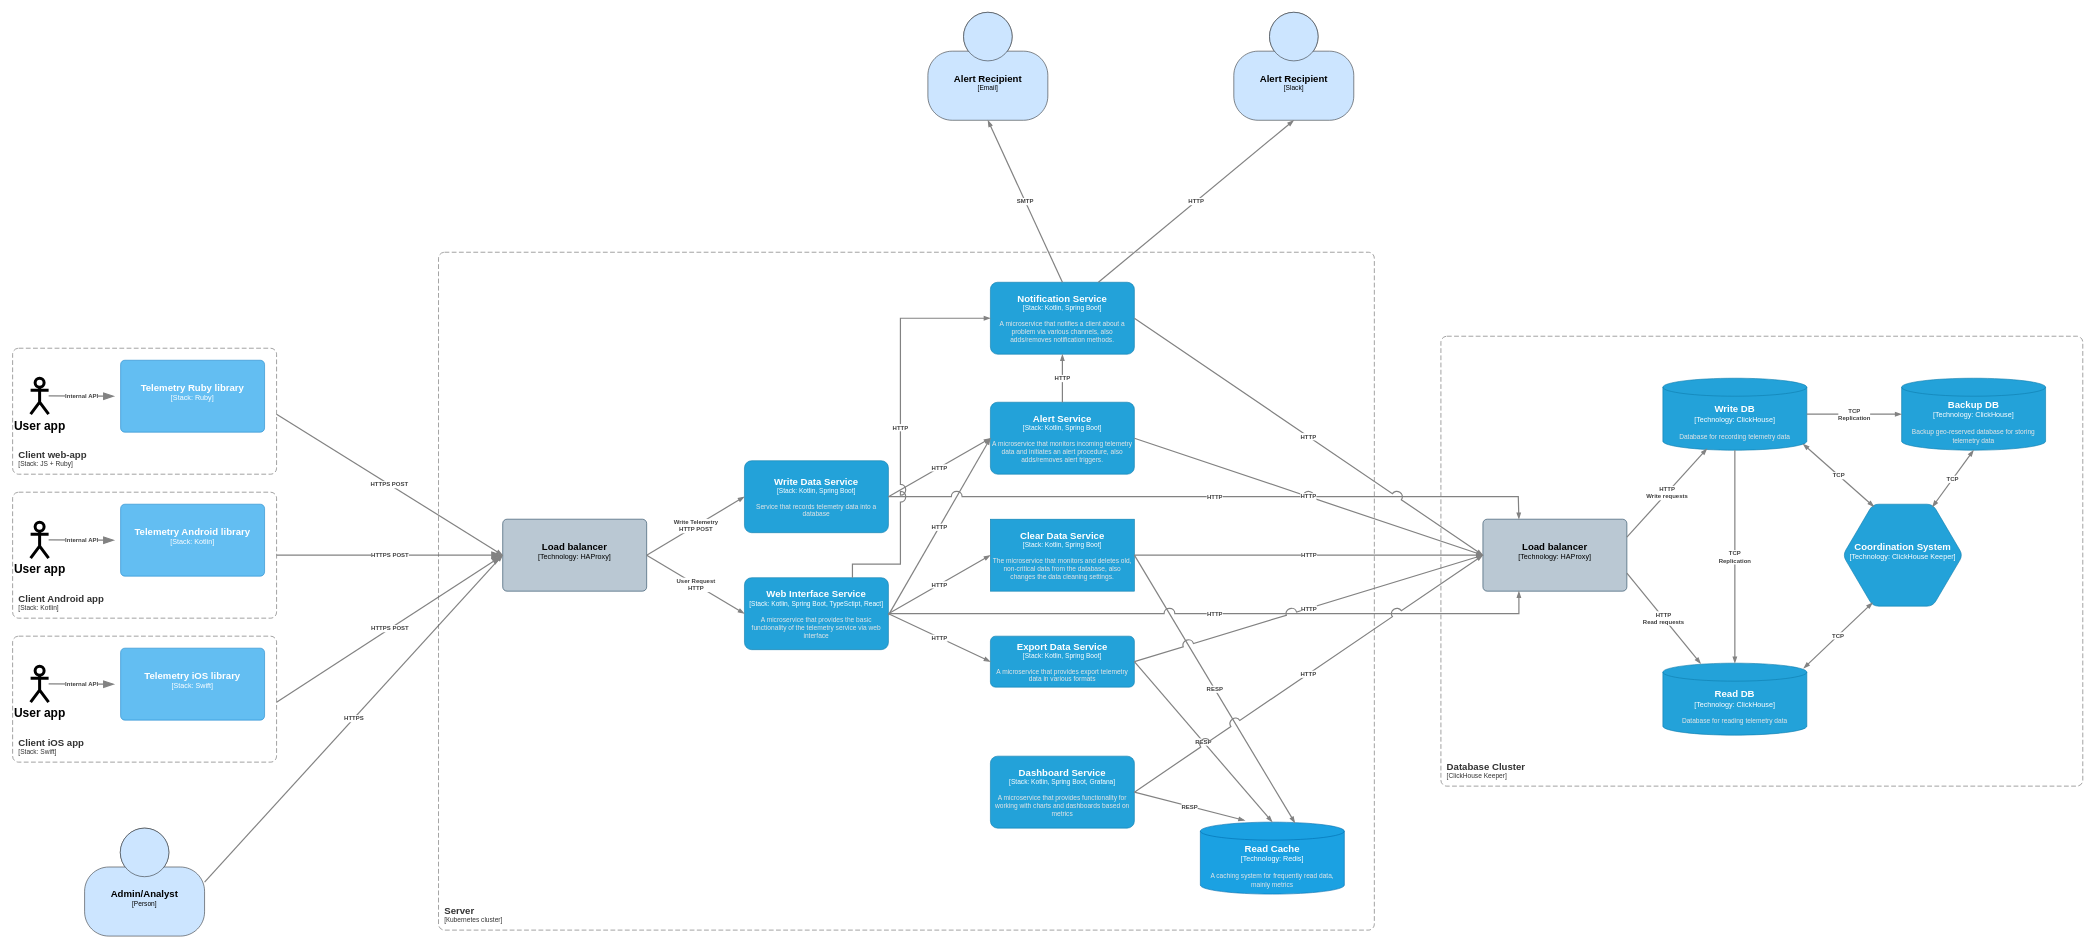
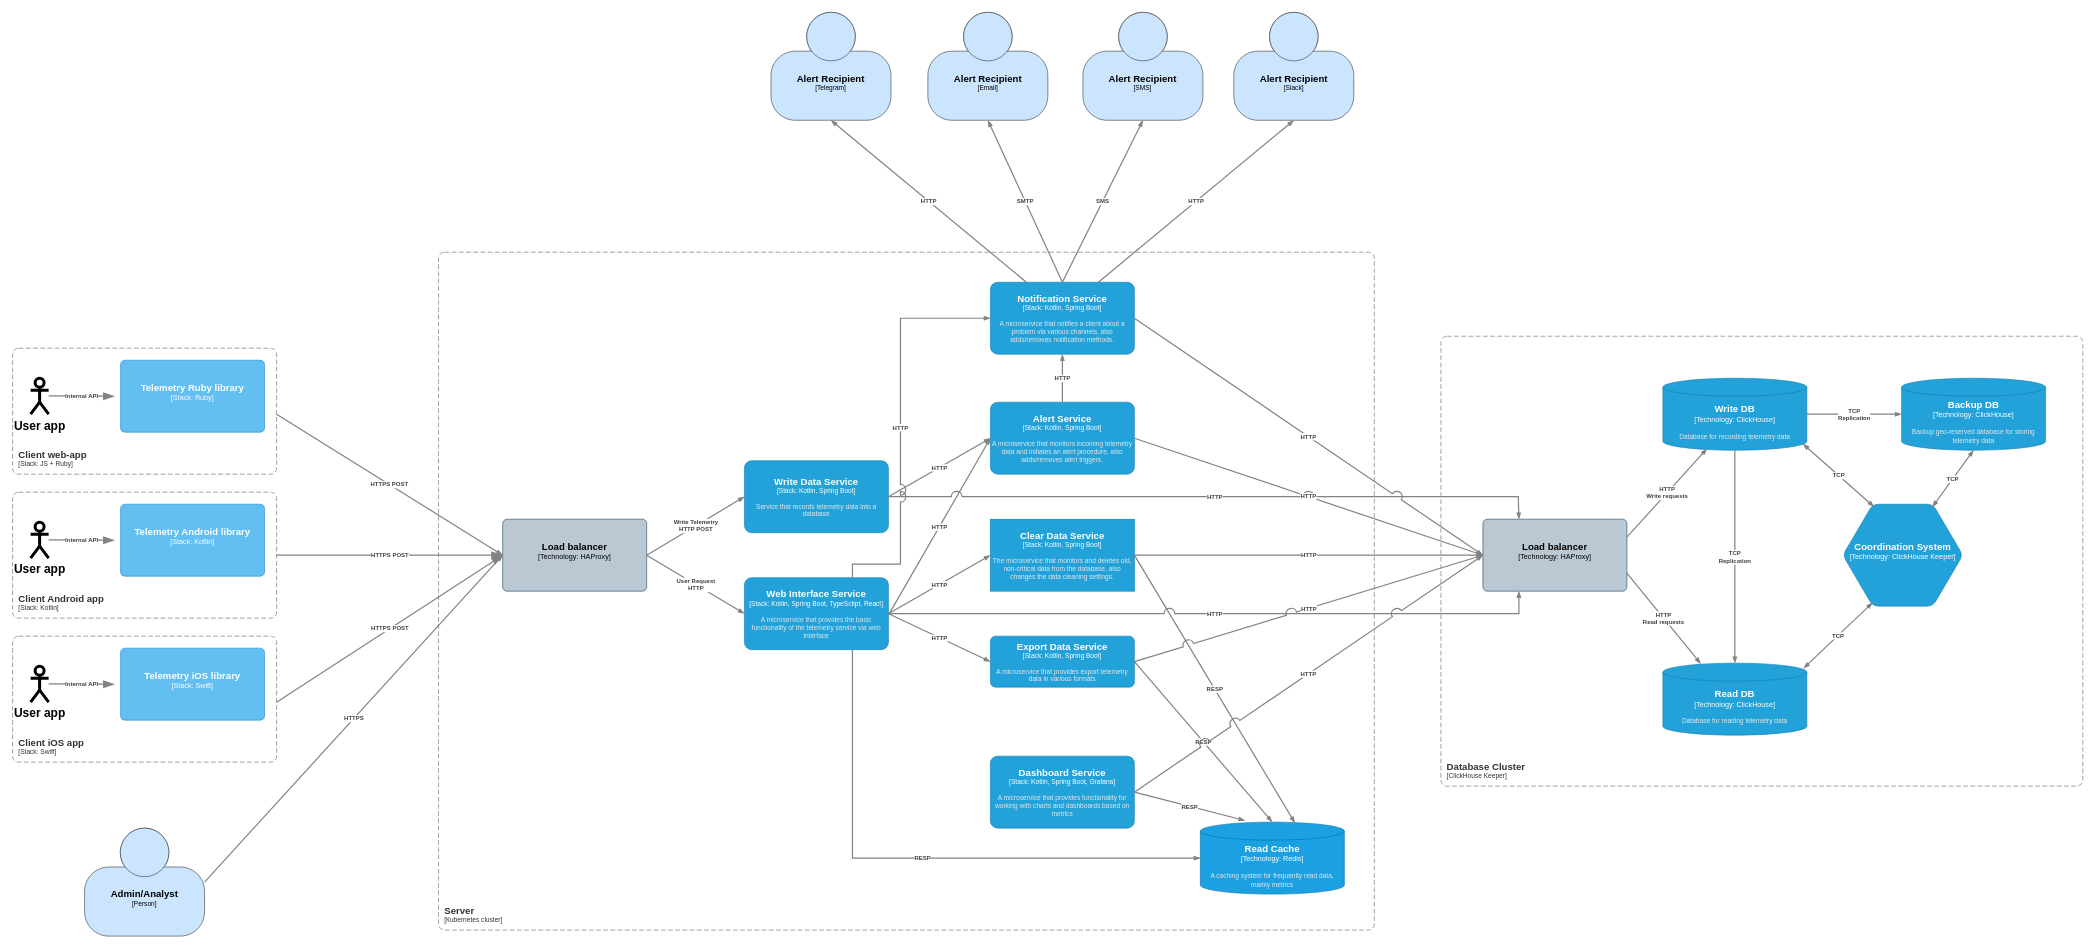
none -> (831, 66)
none -> (1143, 66)
none -> (1102, 203)
none -> (931, 204)
none -> (918, 858)
